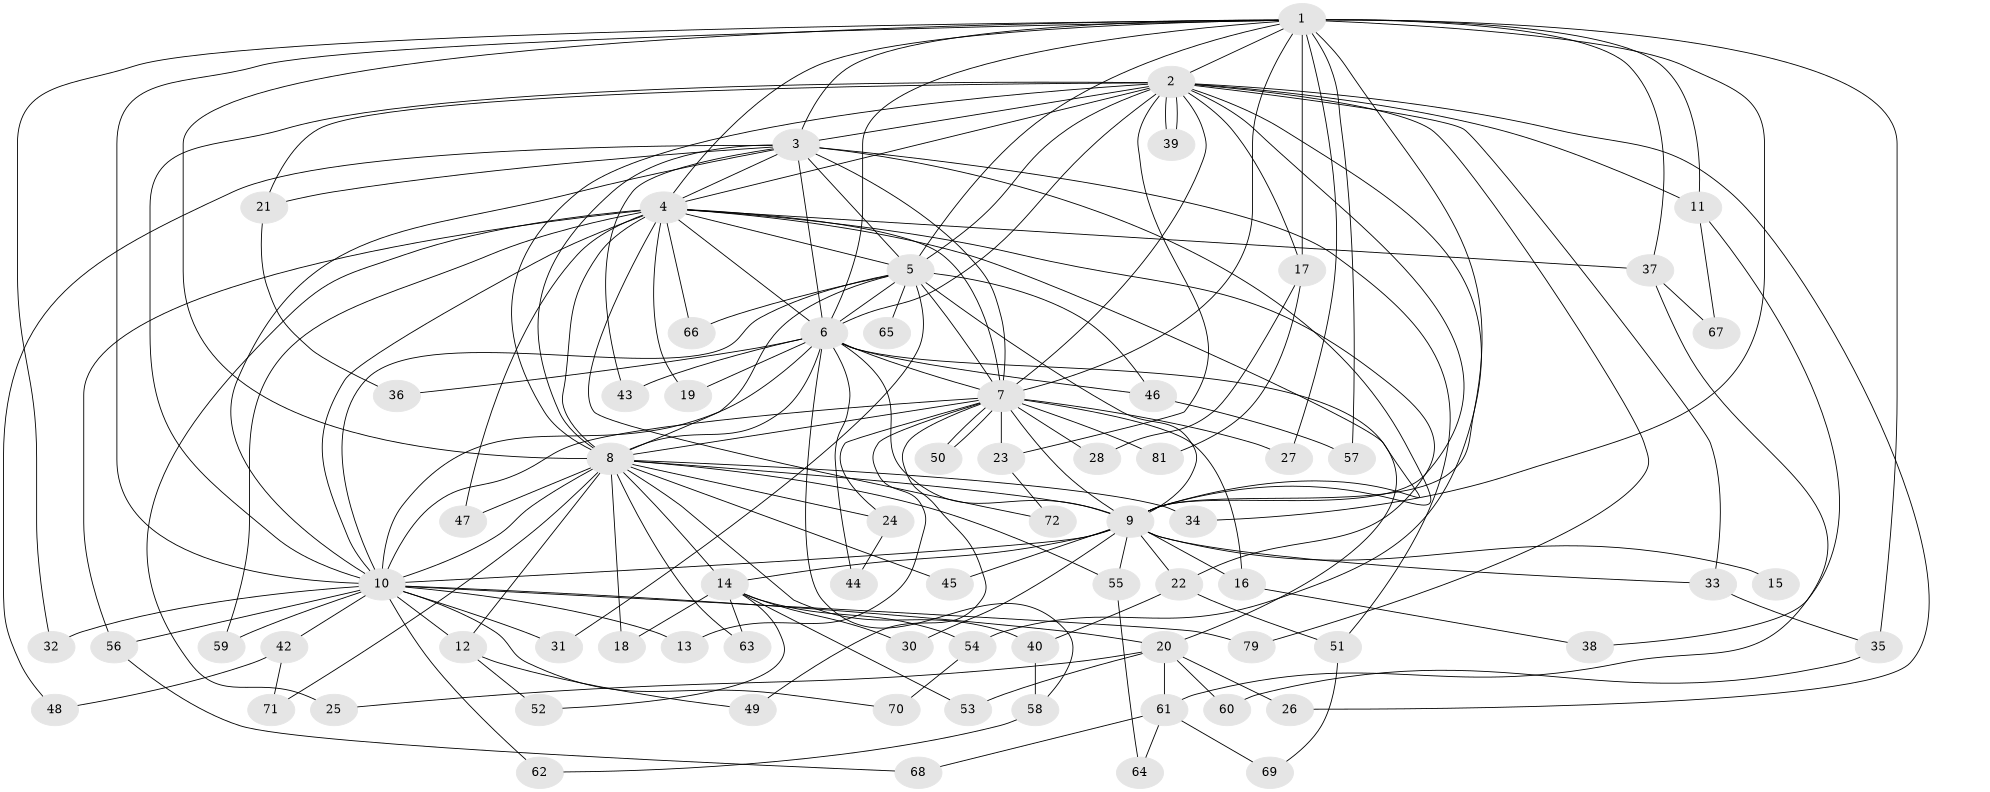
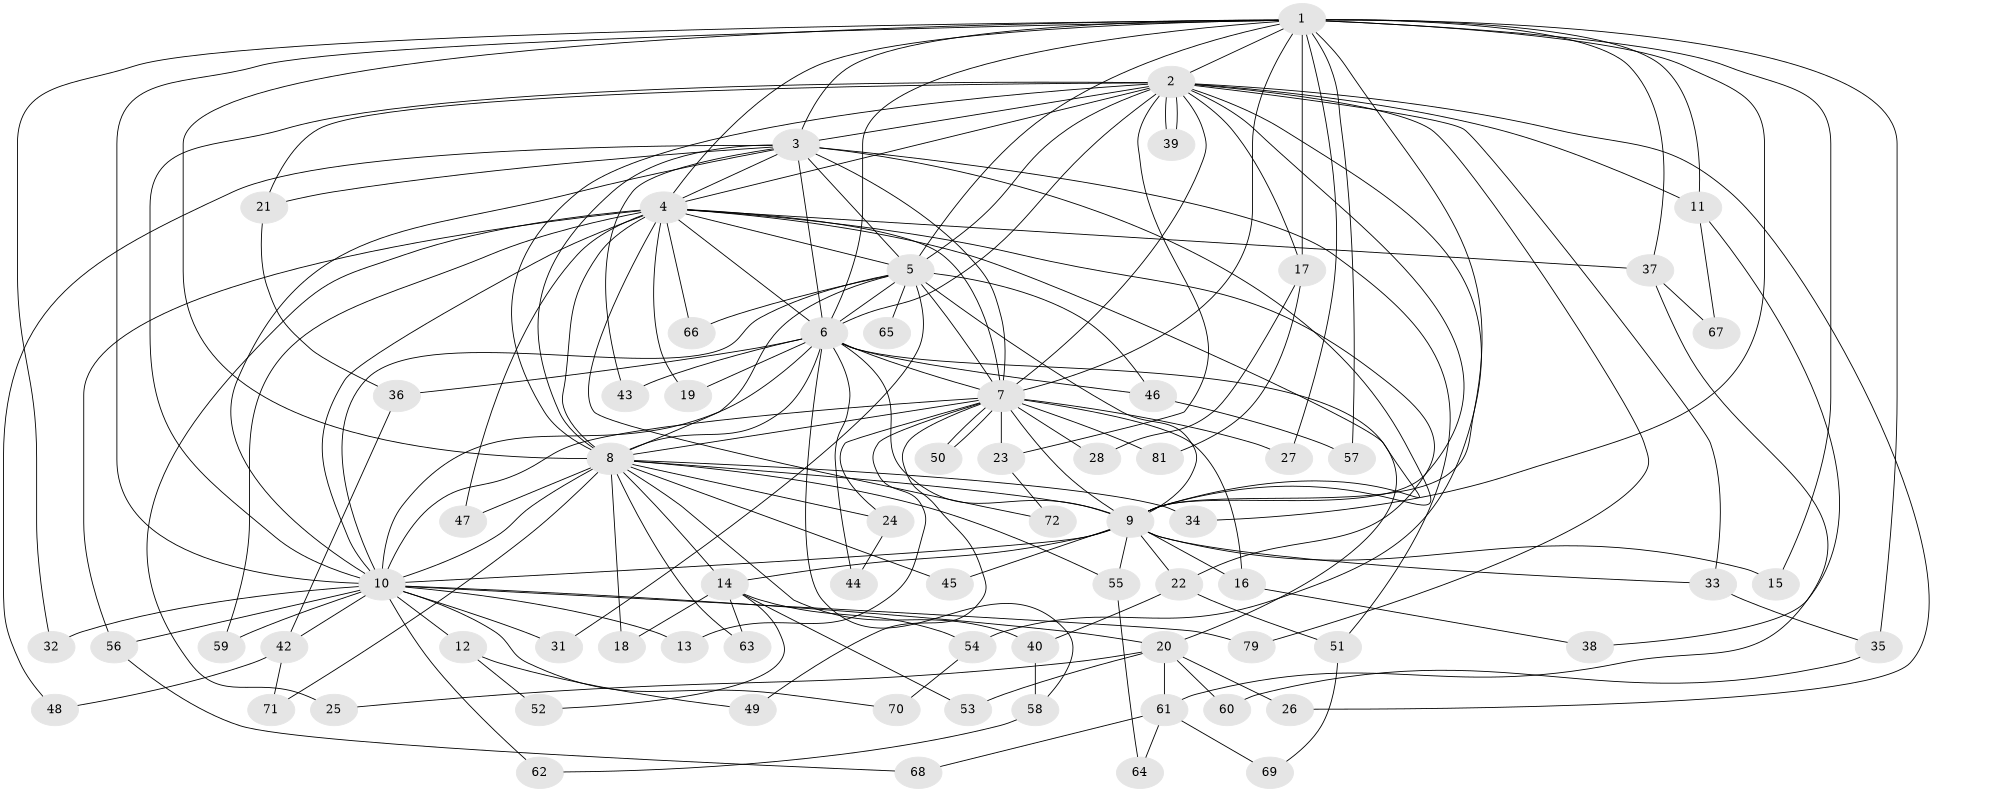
none -> (1806, 96)
none -> (338, 527)
(537, 553) -> none
(910, 647) -> none
